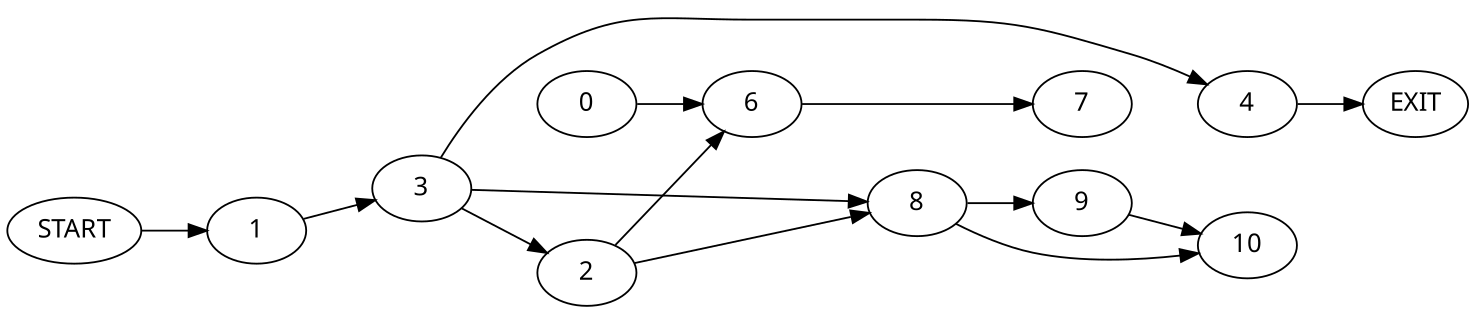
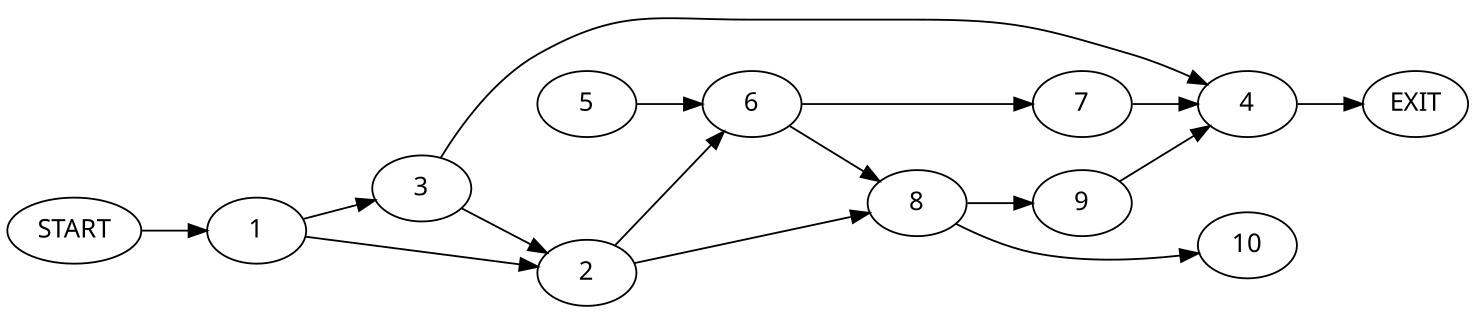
(587, 104) -> (587, 104)
none -> (1156, 104)
(641, 195) -> (827, 149)
(1156, 222) -> (1157, 158)
none -> (413, 251)
